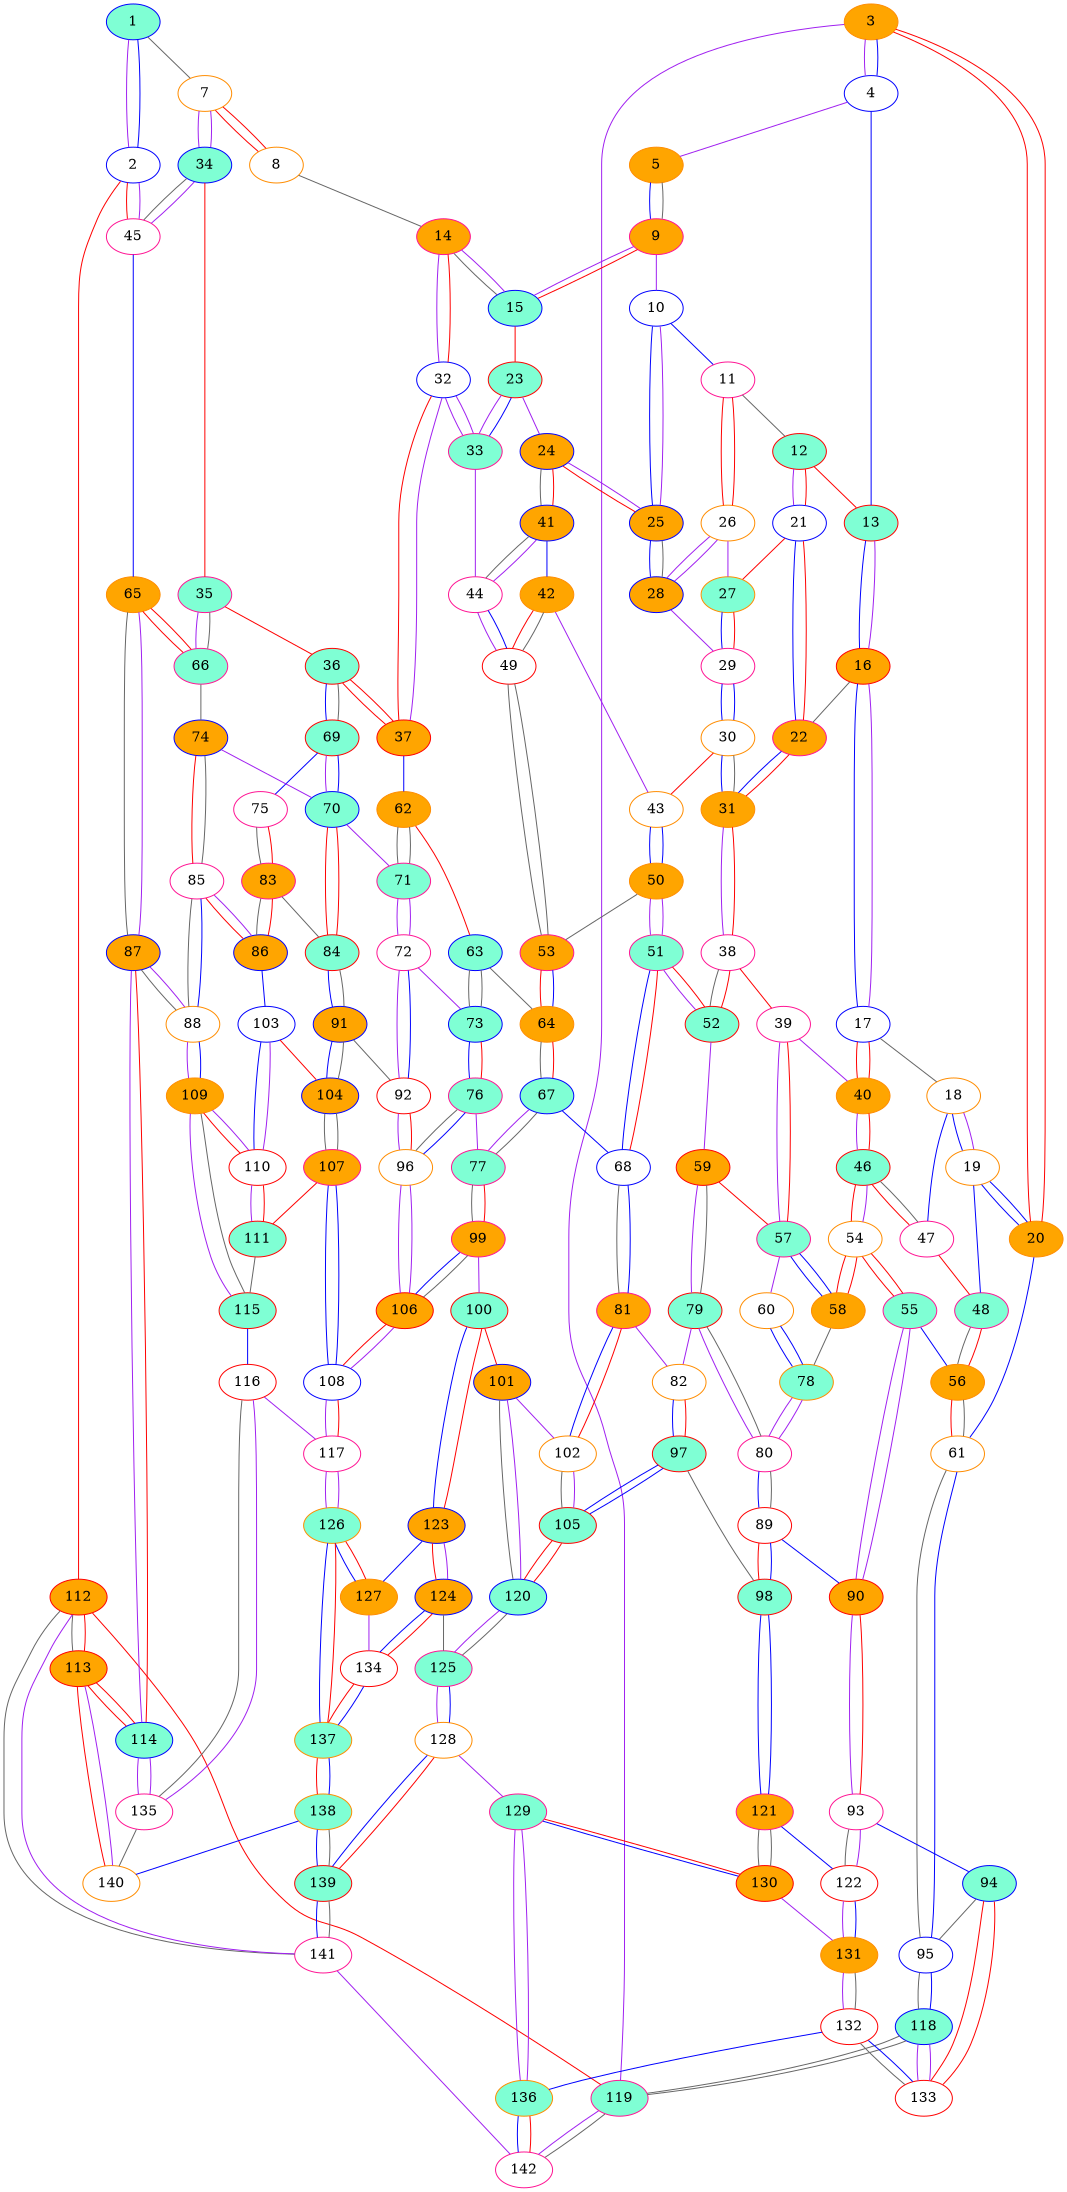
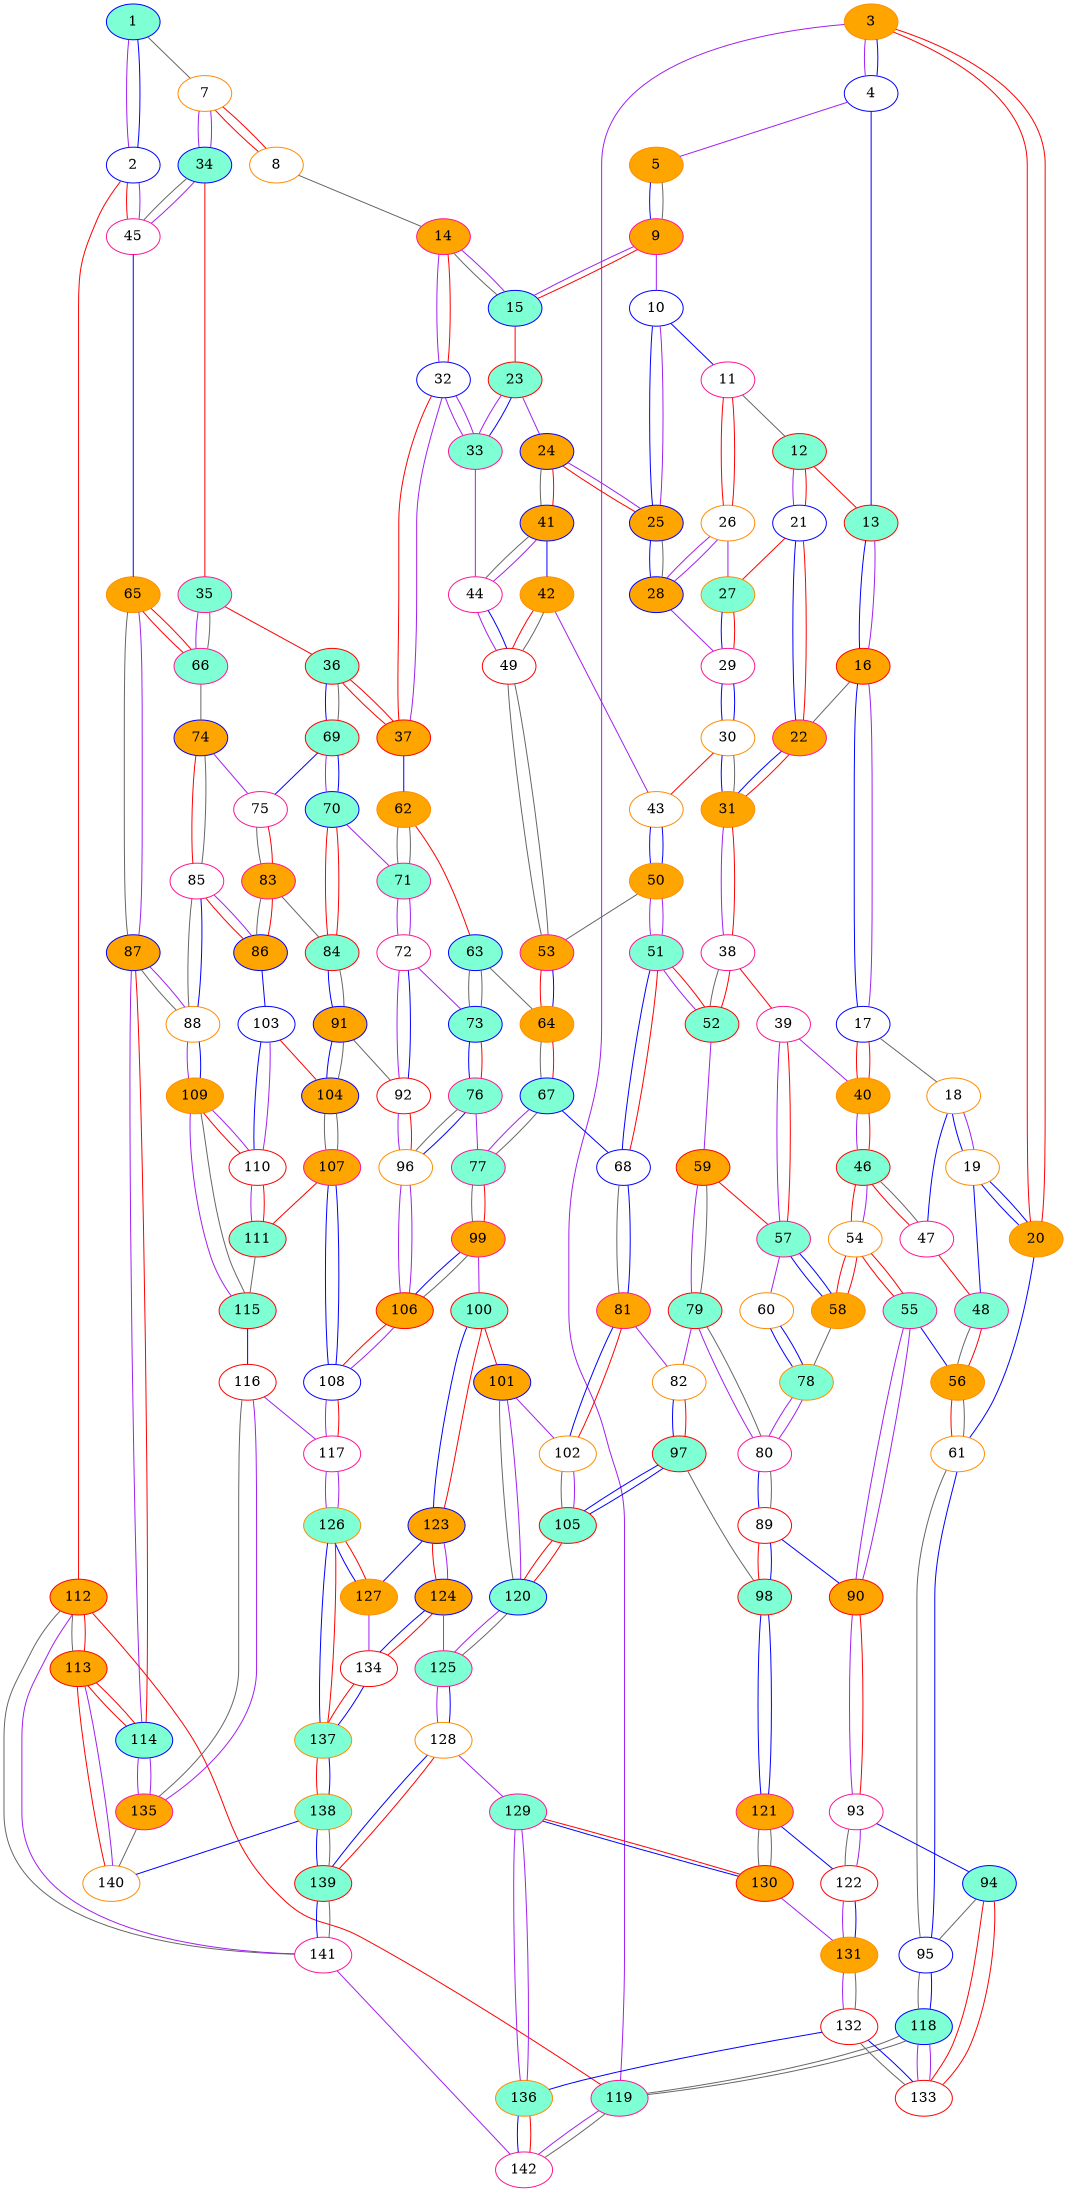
(267, 774) -> (231, 774)
(144, 1812) -> (144, 1812)
